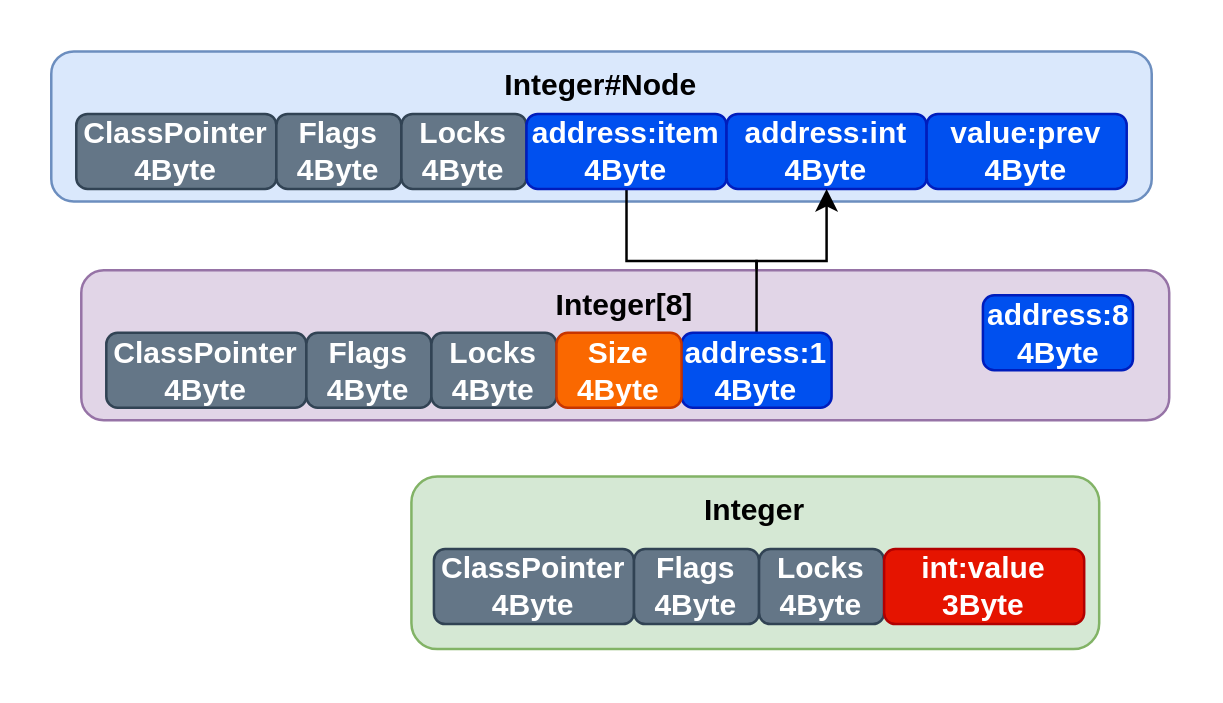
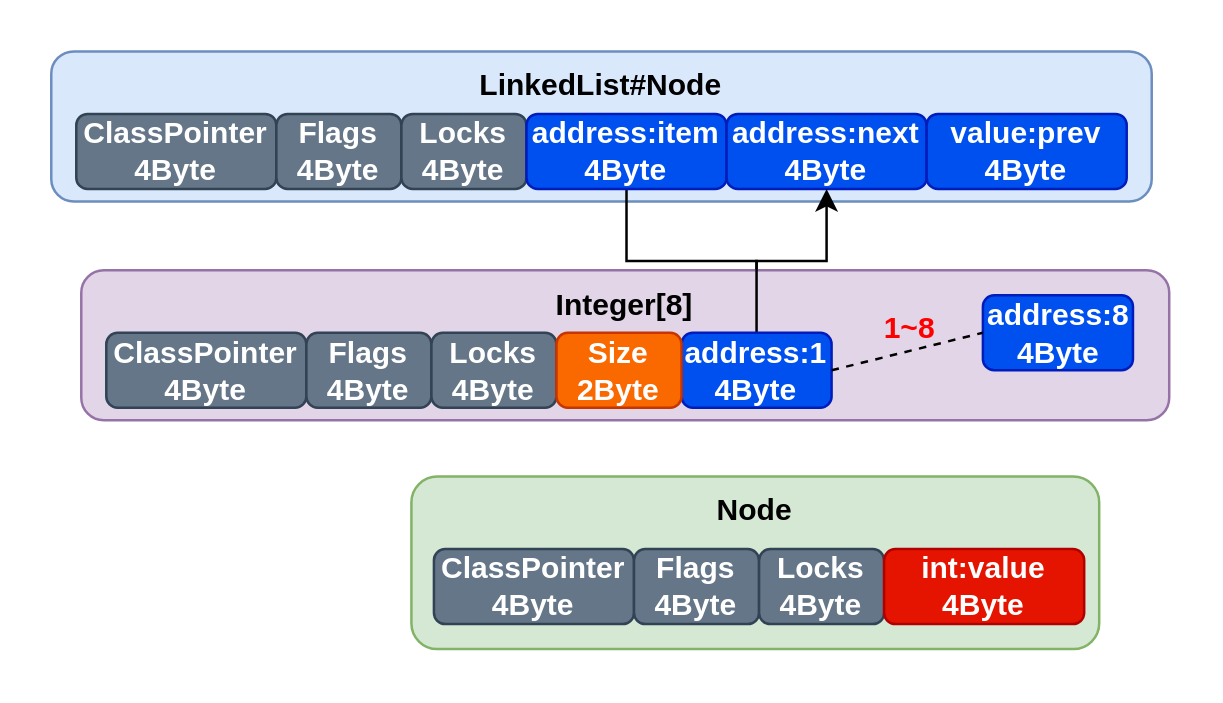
(601, 87) -> (601, 87)
(826, 151) -> (826, 151)
none -> (906, 351)
(619, 371) -> (619, 371)
(755, 512) -> (755, 512)
(984, 586) -> (984, 586)
